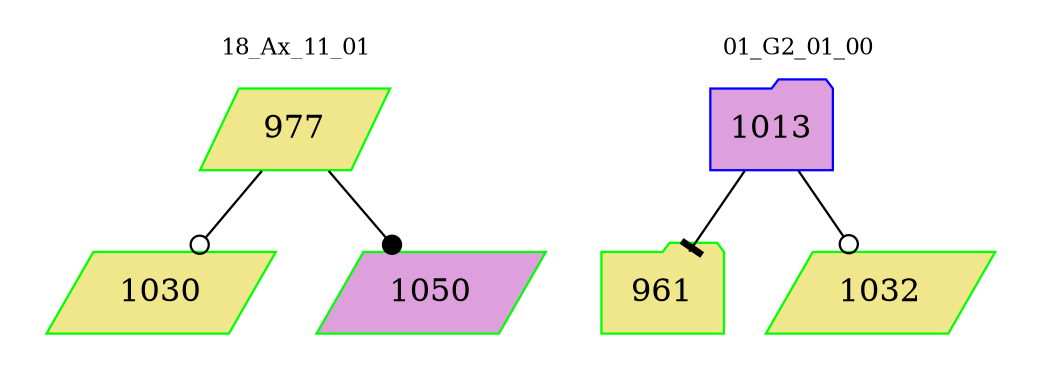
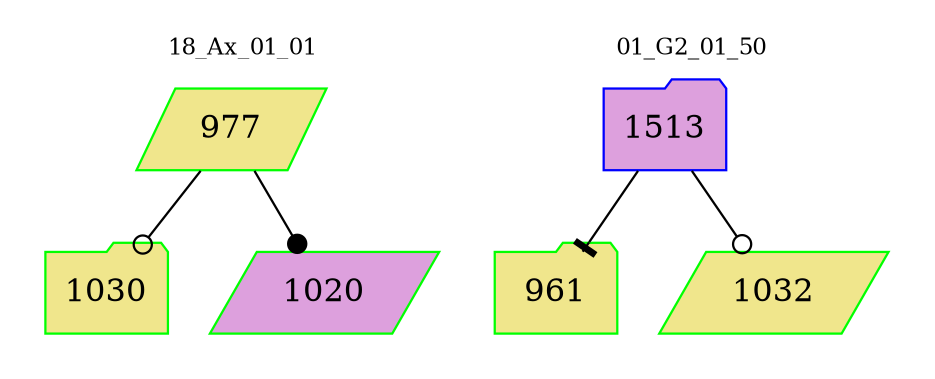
(296, 49) -> (243, 49)
(799, 49) -> (692, 49)
(772, 129) -> (665, 129)
(161, 293) -> (107, 293)
(431, 293) -> (325, 293)
